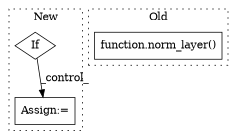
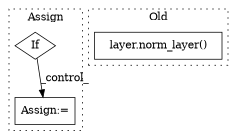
(46, 18) -> (46, 18)
(158, 46) -> (158, 46)
